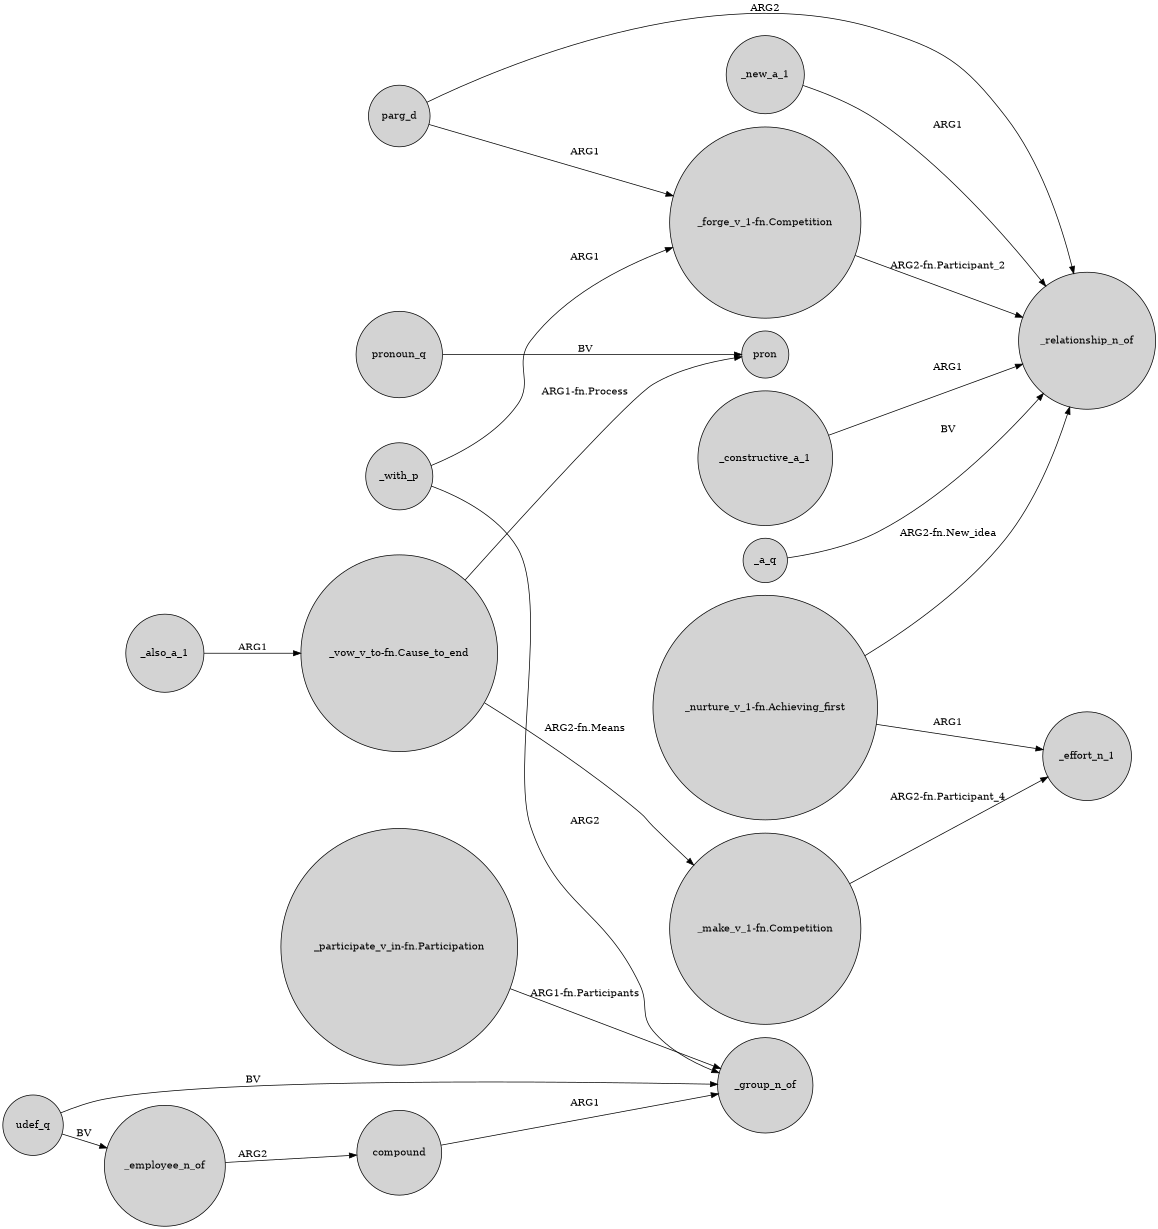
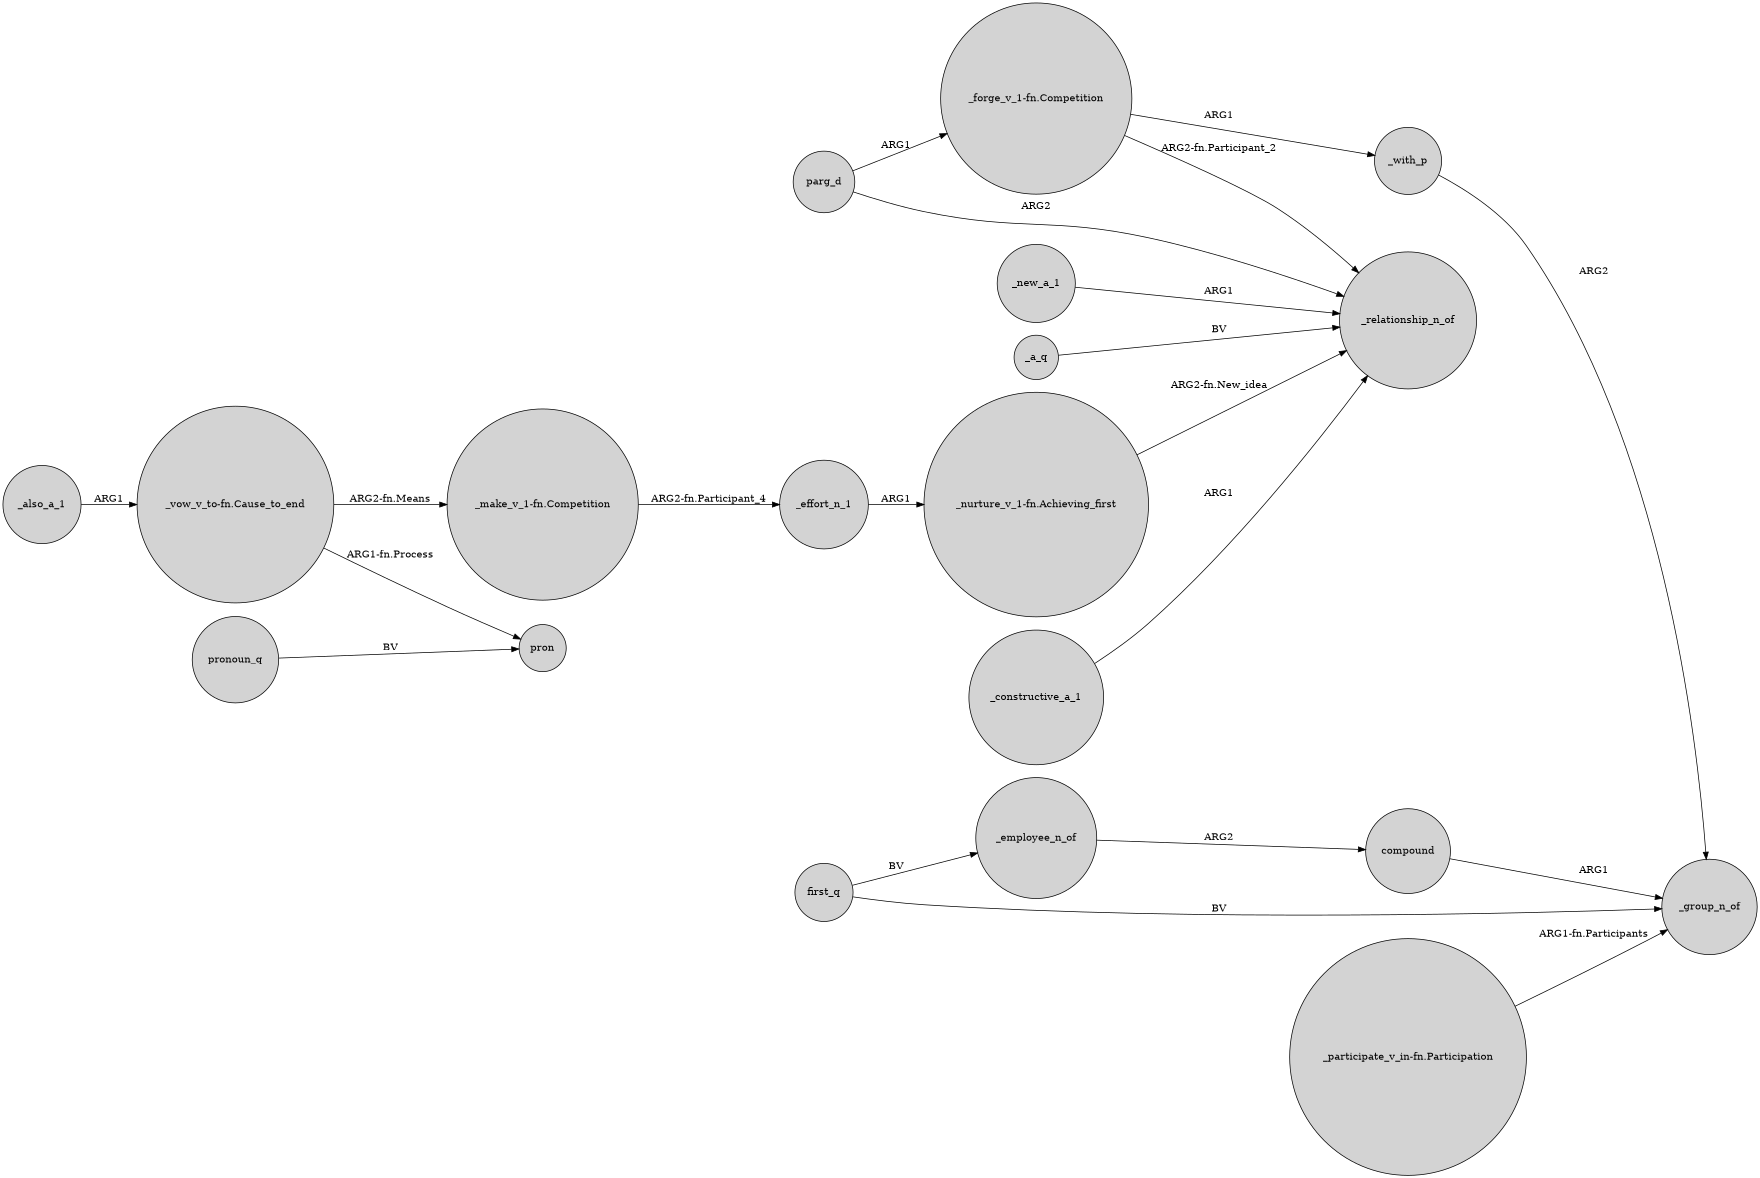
(528, 345) -> (1249, 134)
(956, 736) -> (893, 505)
(33, 1125) -> (824, 892)
